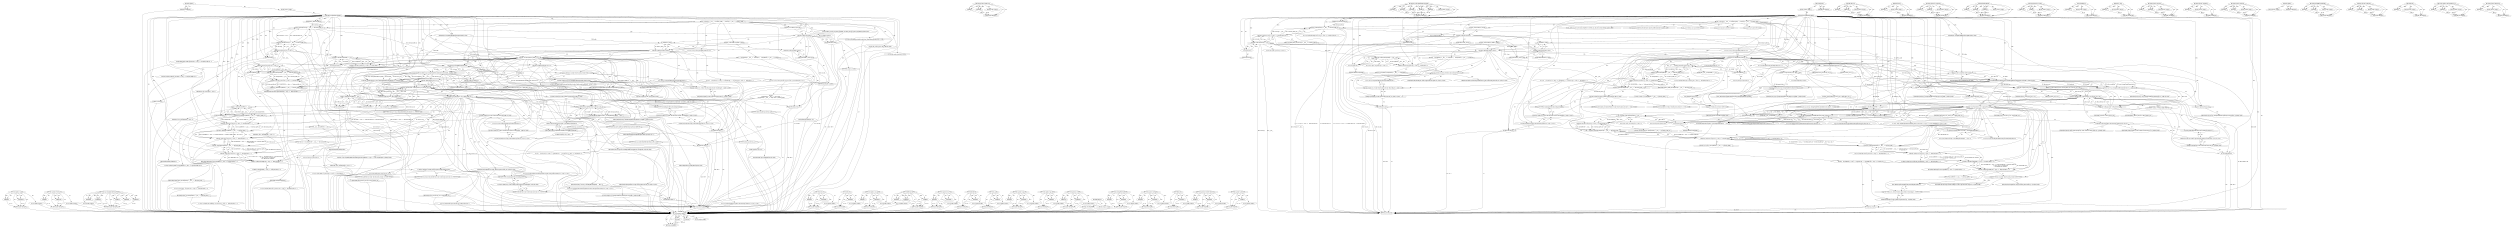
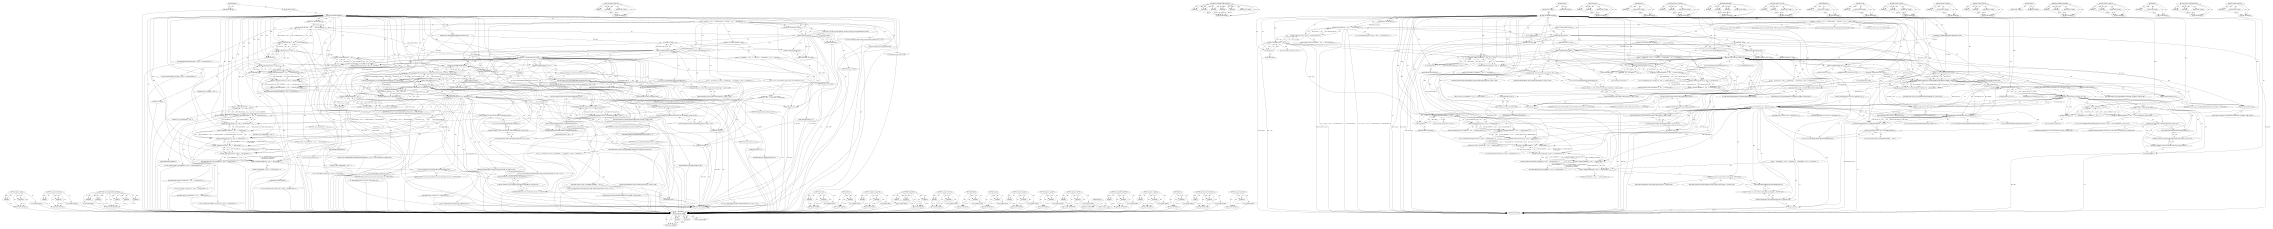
(1724, 28) -> none
